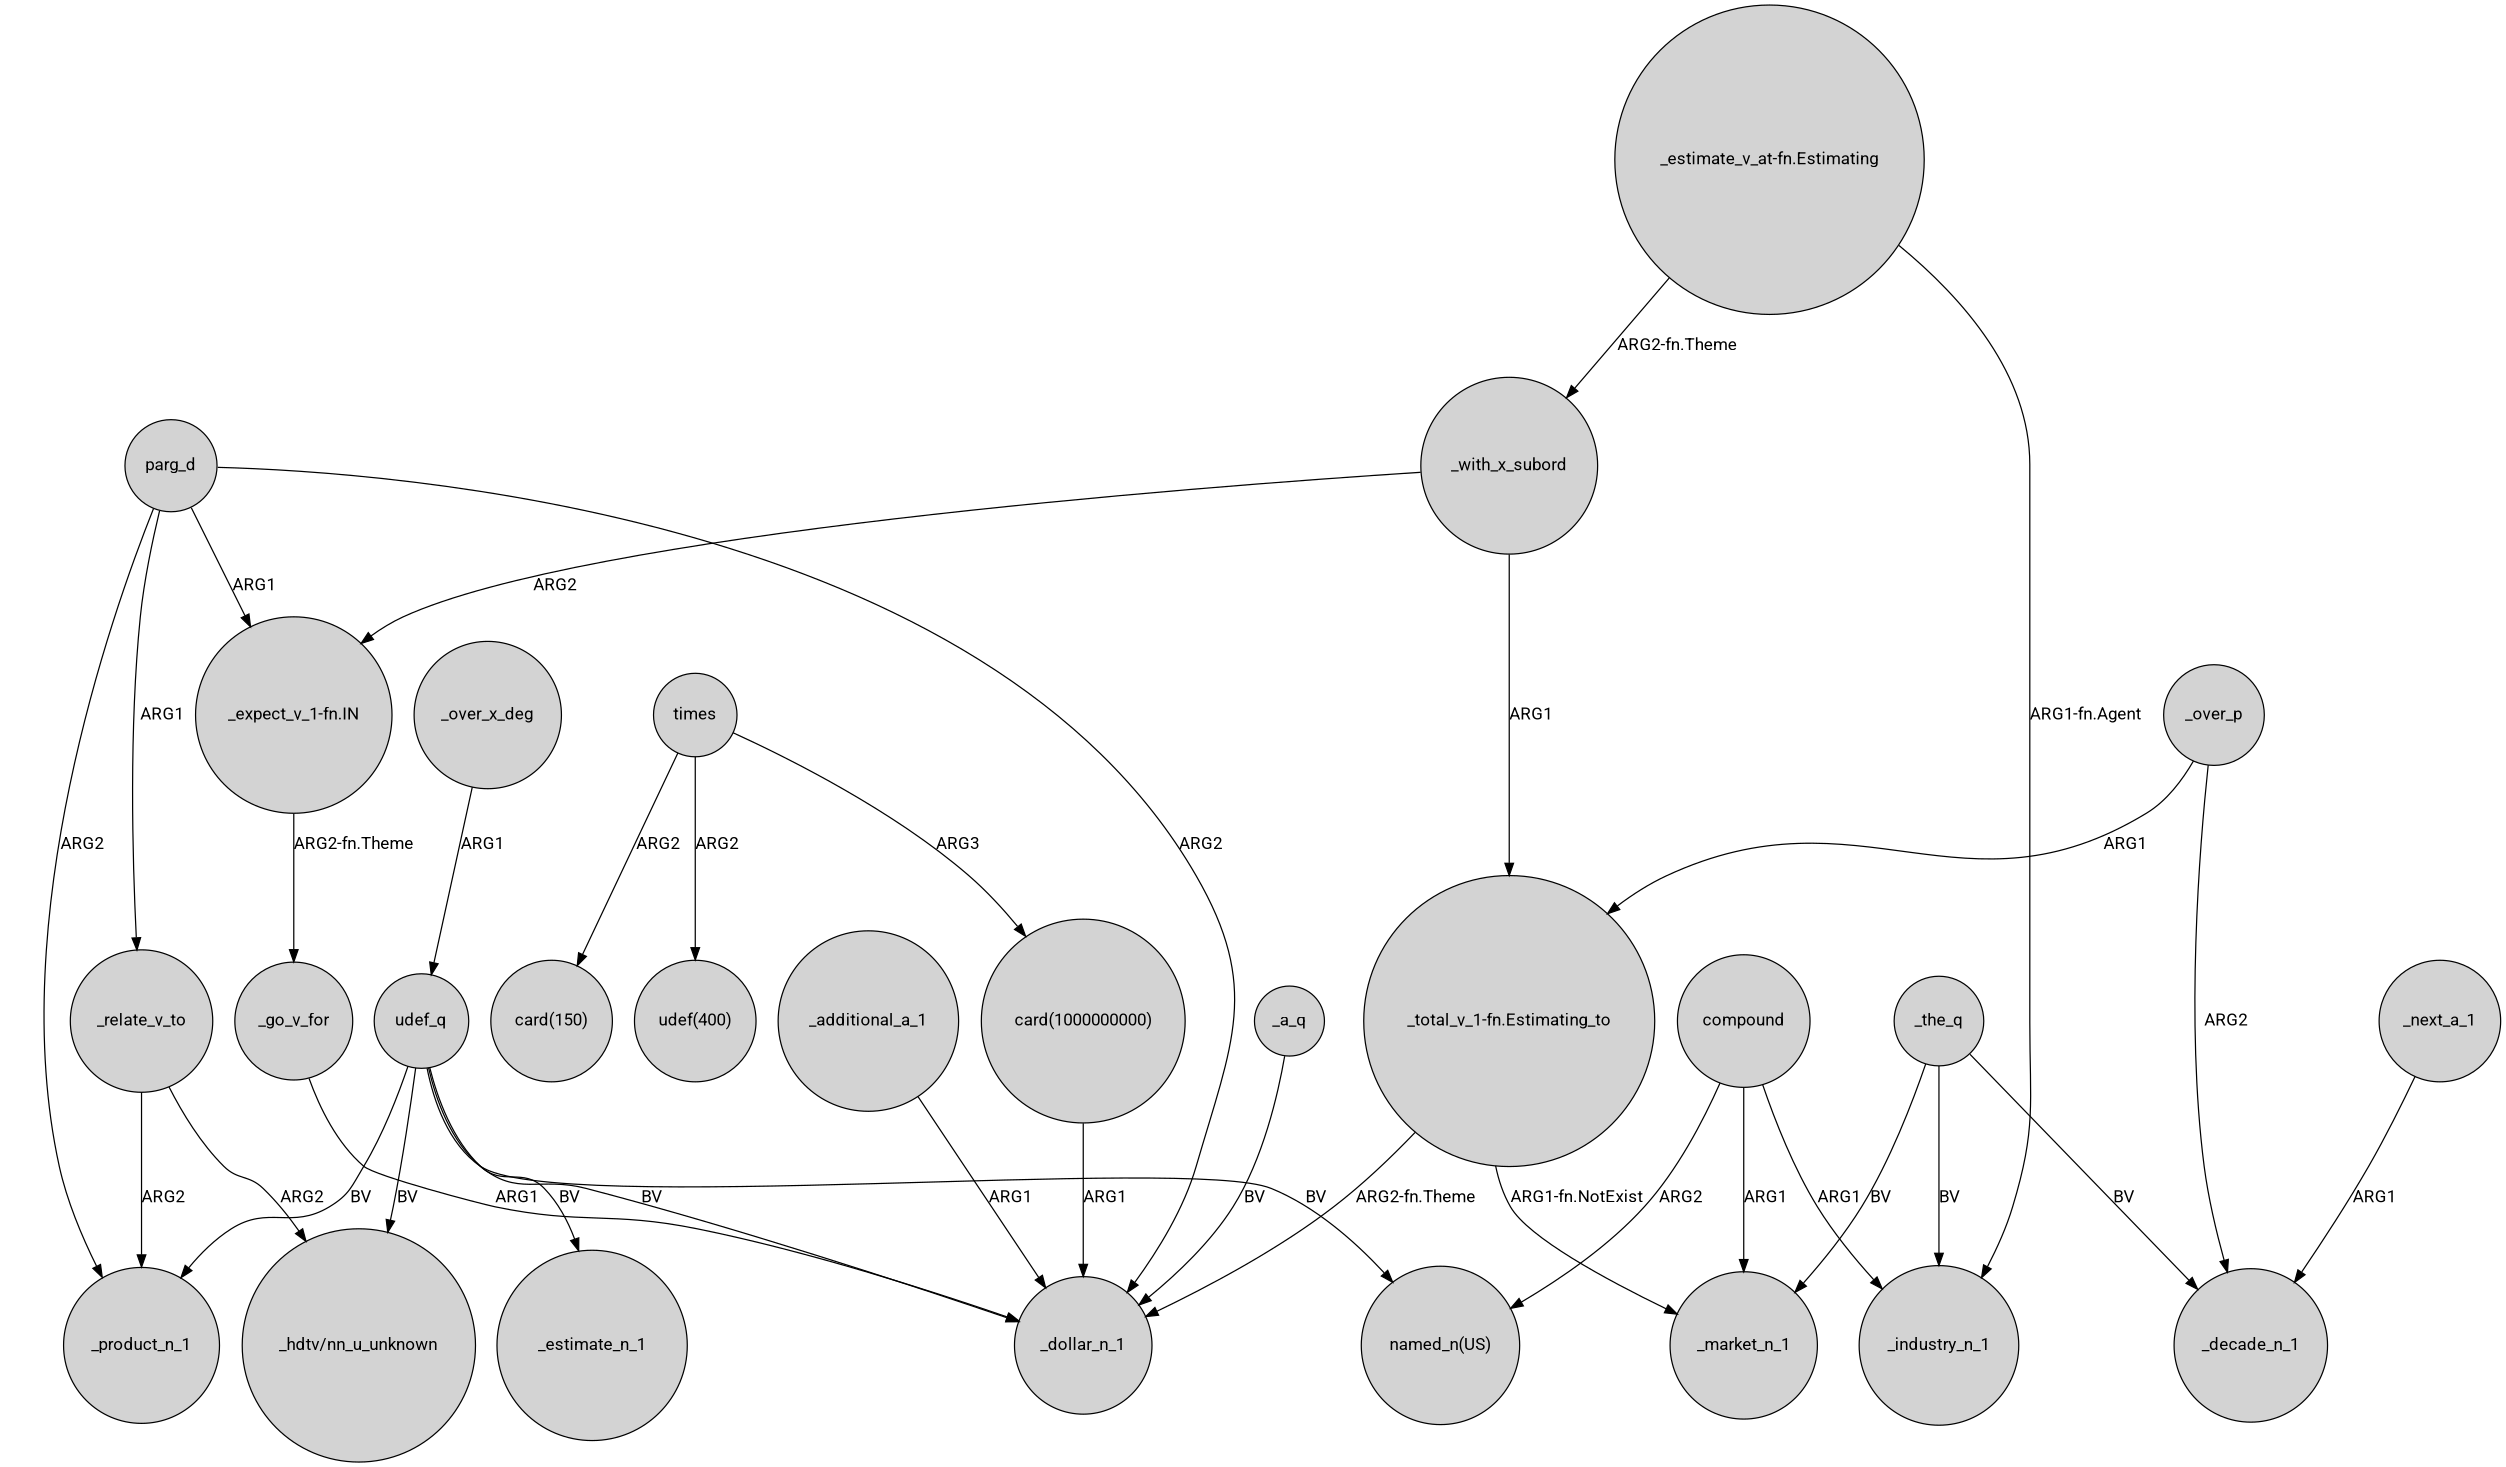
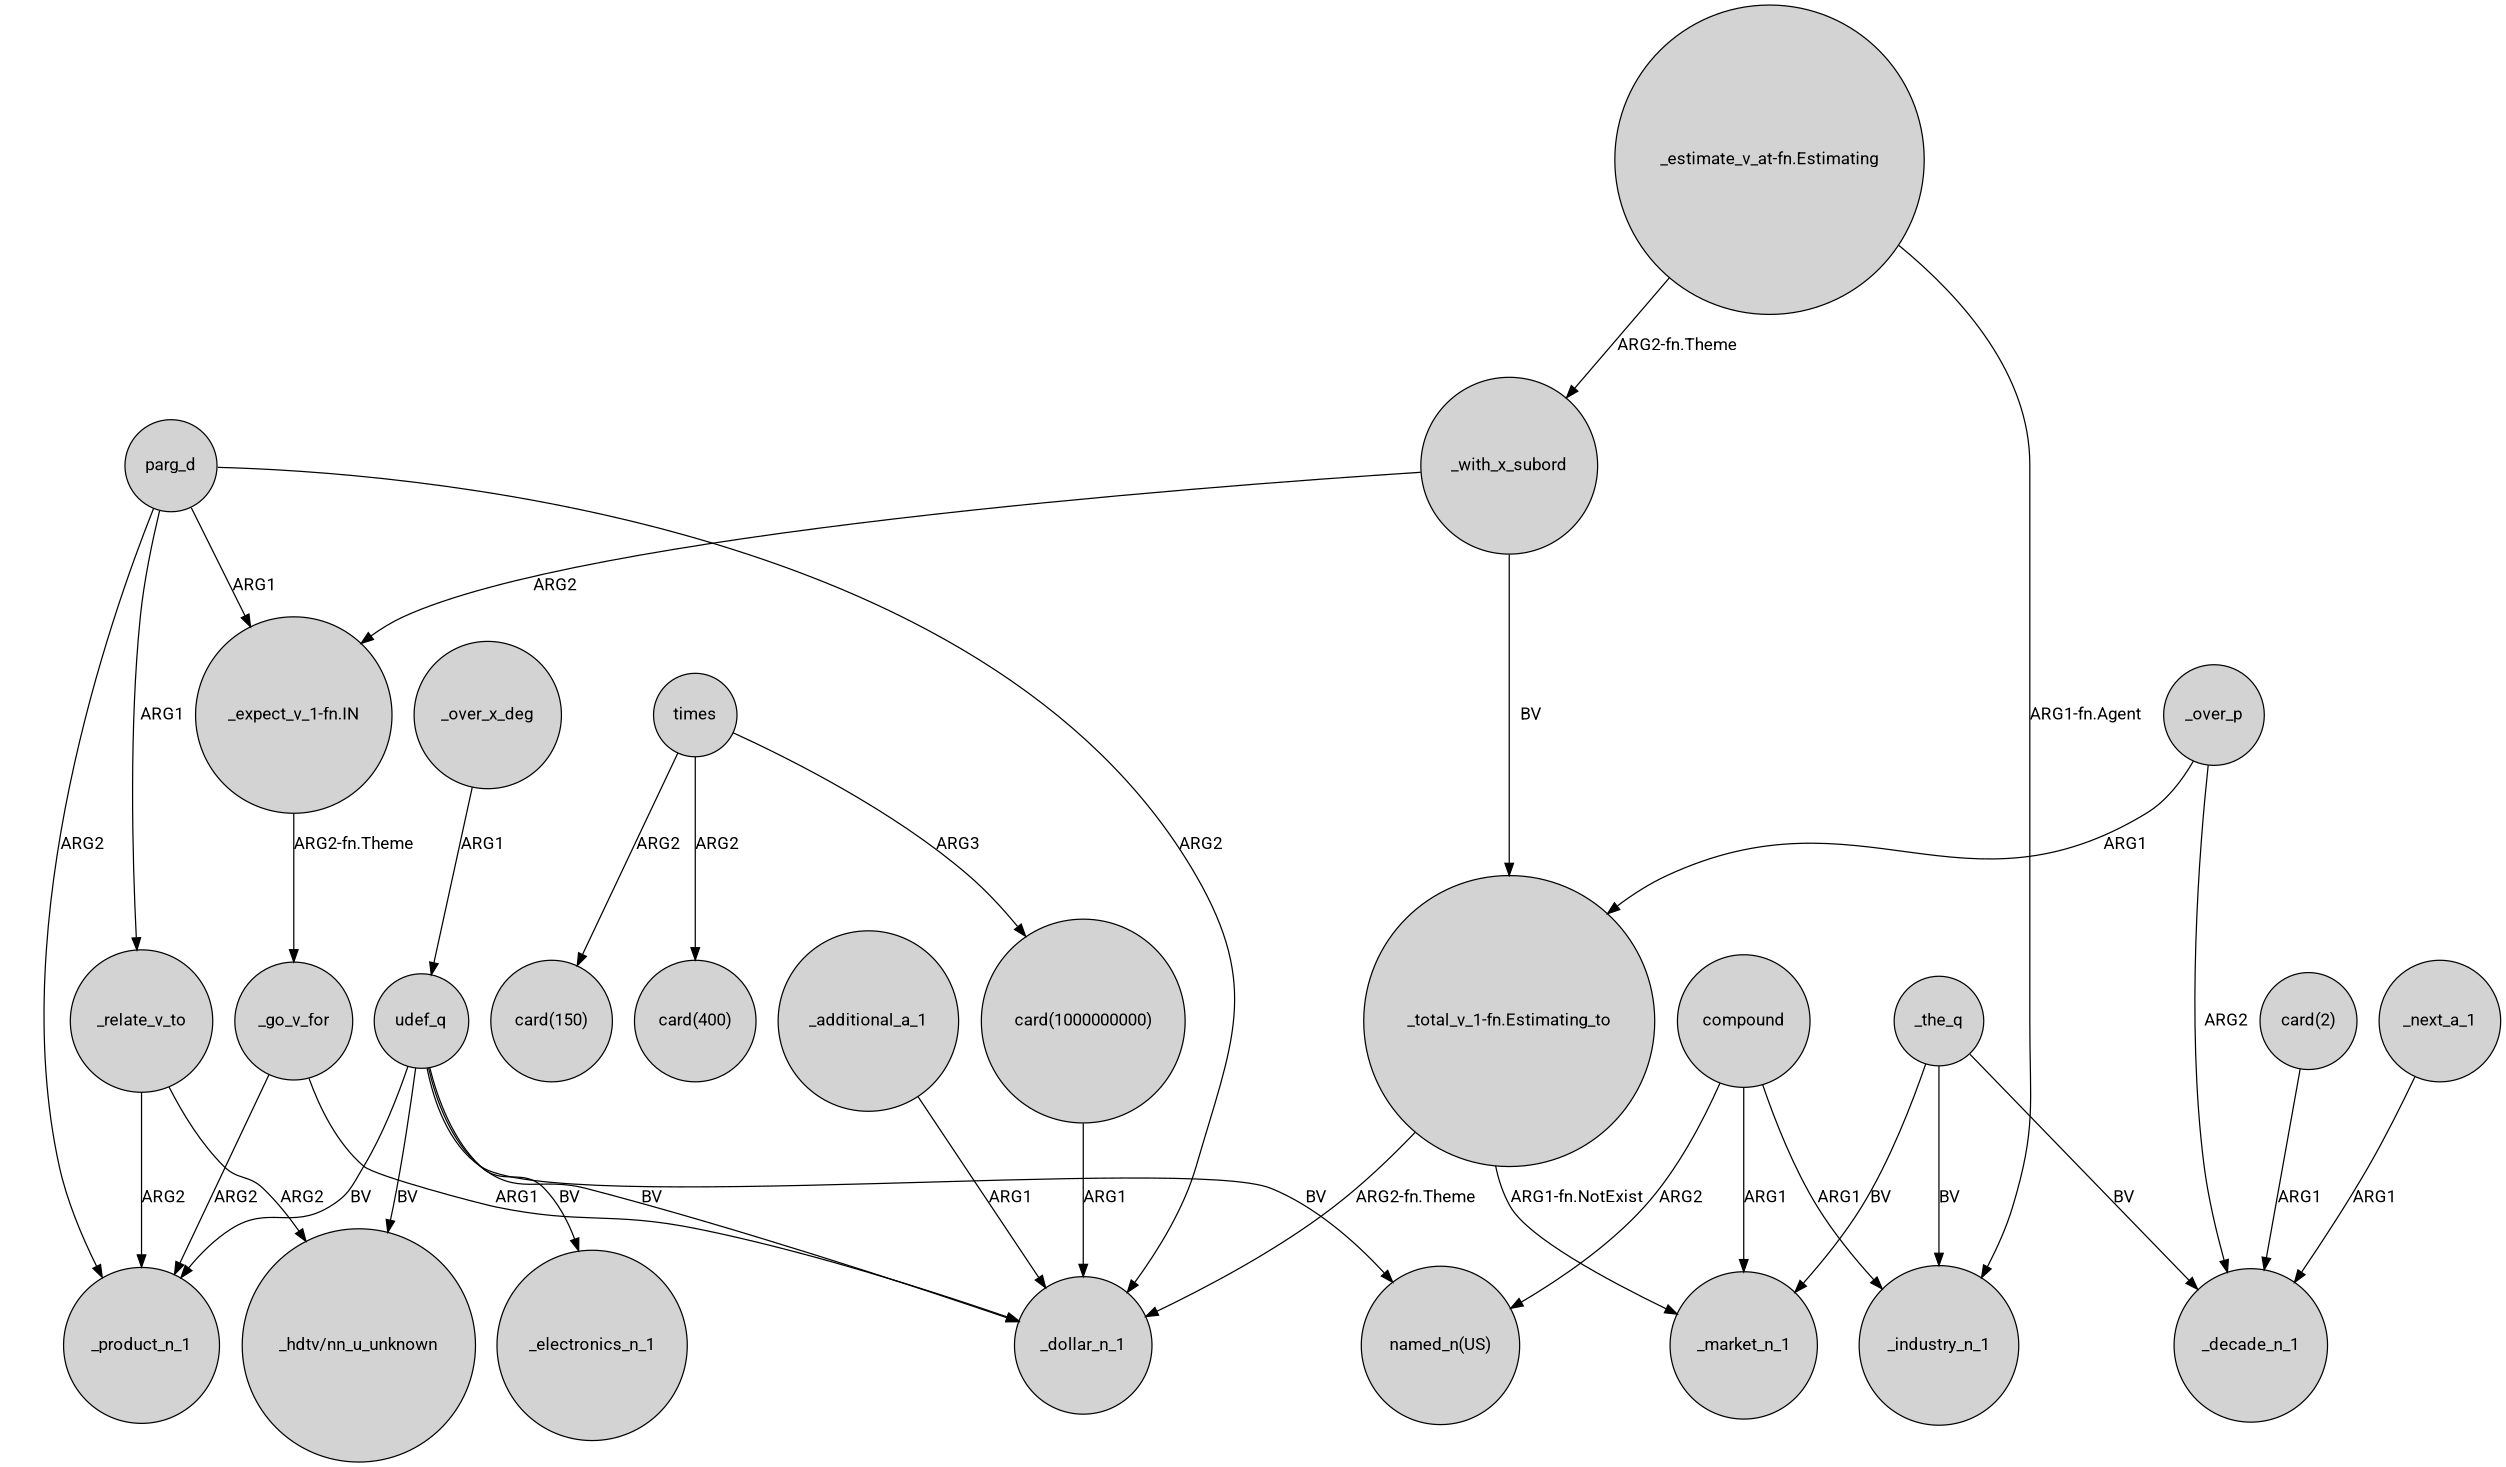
(1531, 715) -> (1531, 715)
(695, 1021) -> (695, 1021)
(1289, 1021) -> none
none -> (2308, 1021)
none -> (229, 1159)
(592, 1345) -> (592, 1345)
